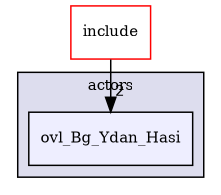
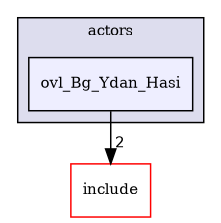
(111, 81) -> (111, 132)
